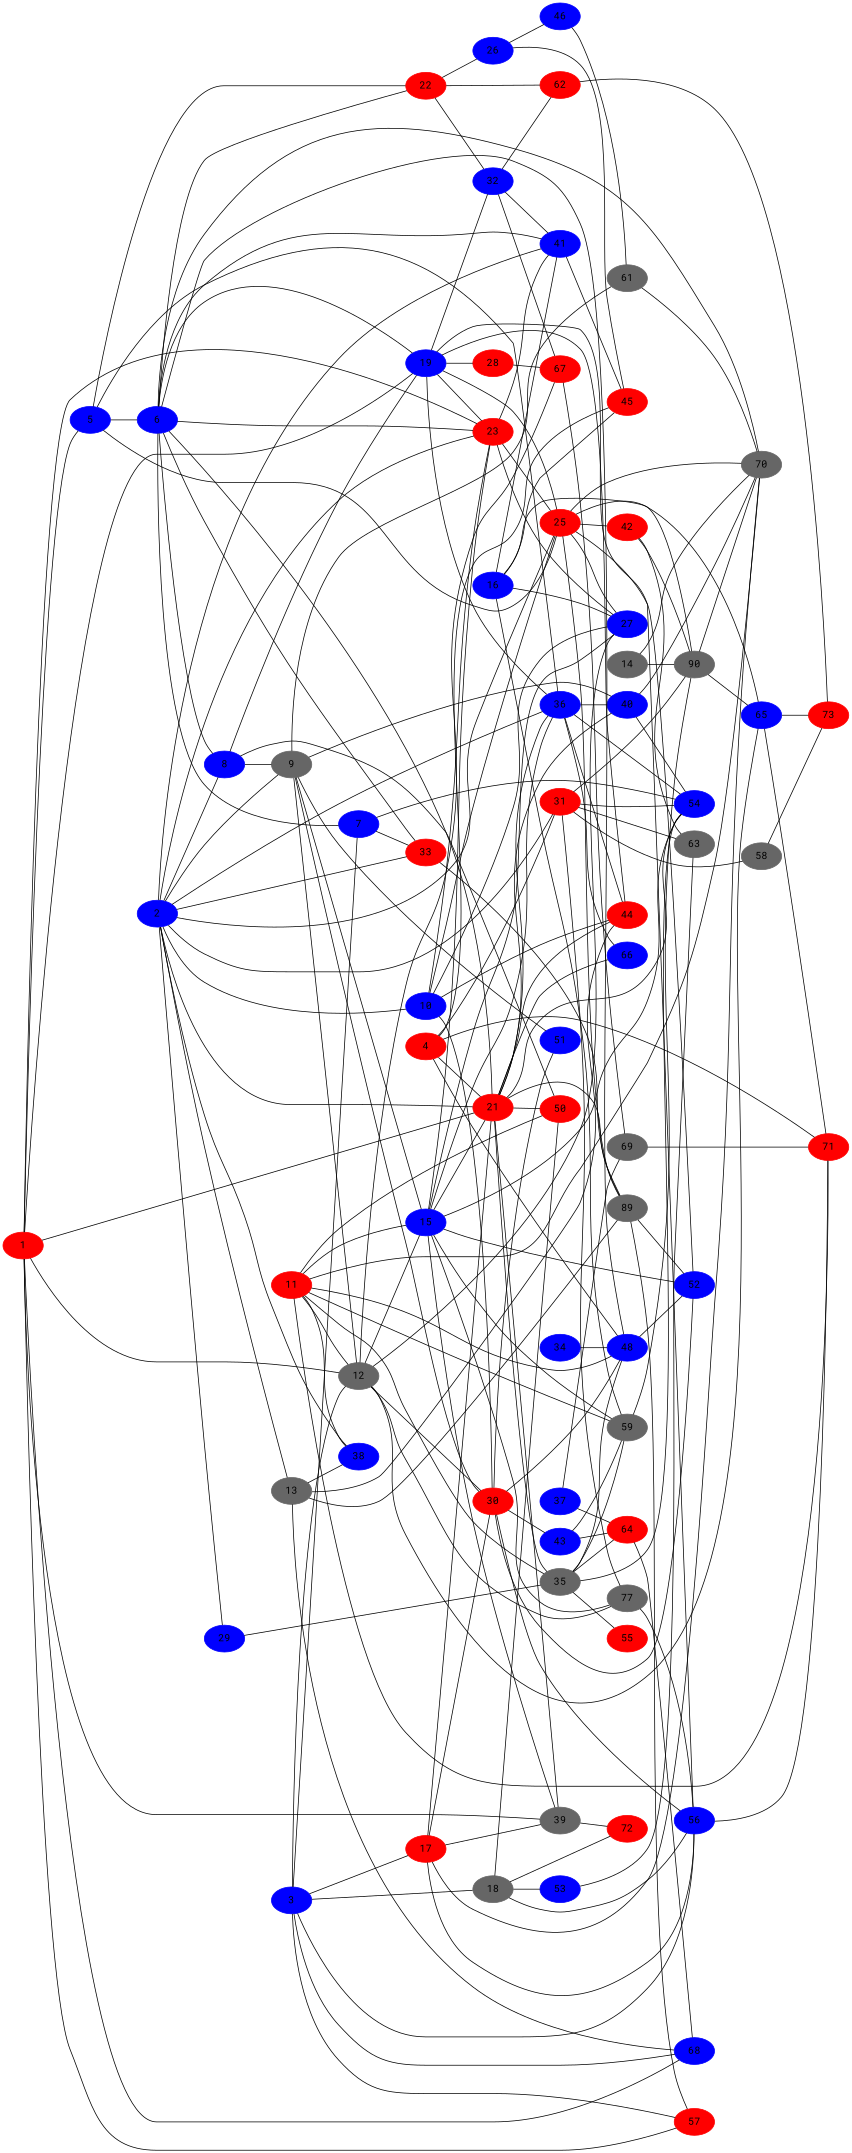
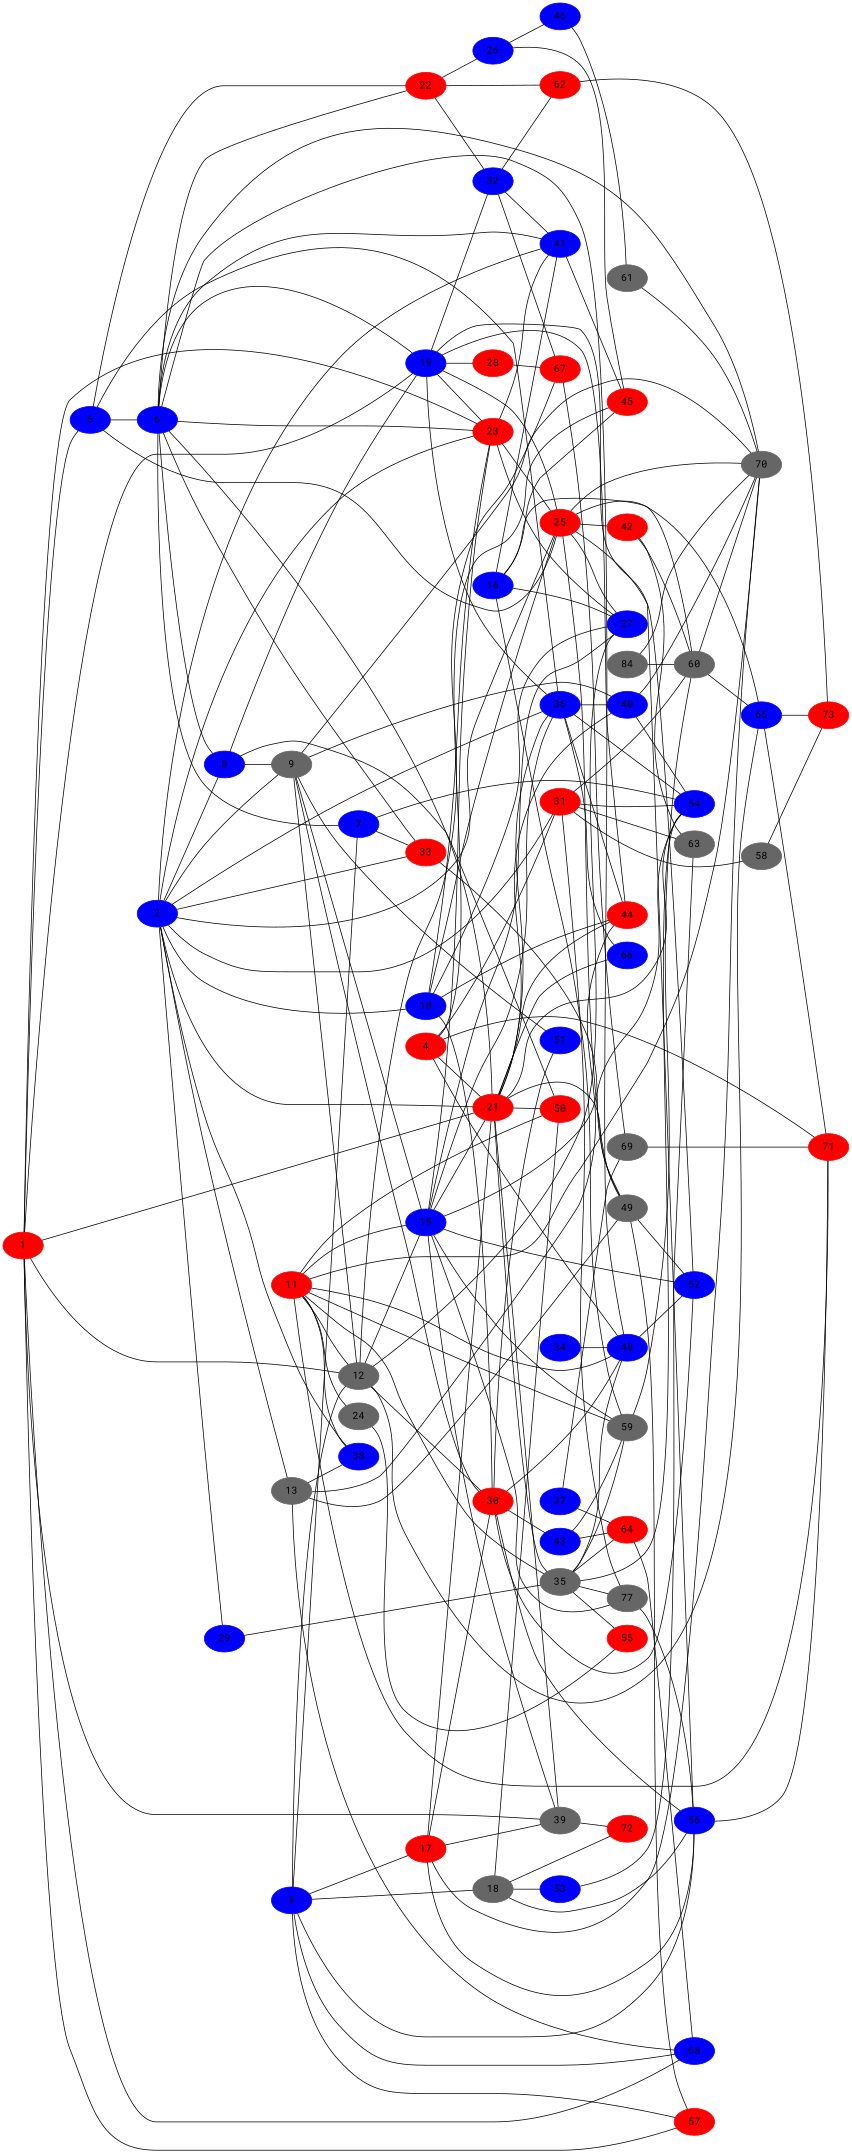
(426, 504) -> (466, 547)
(627, 665) -> (627, 665)
(694, 665) -> (694, 665)
(627, 1208) -> (627, 1208)
none -> (359, 1416)
(460, 1556) -> (594, 1590)
